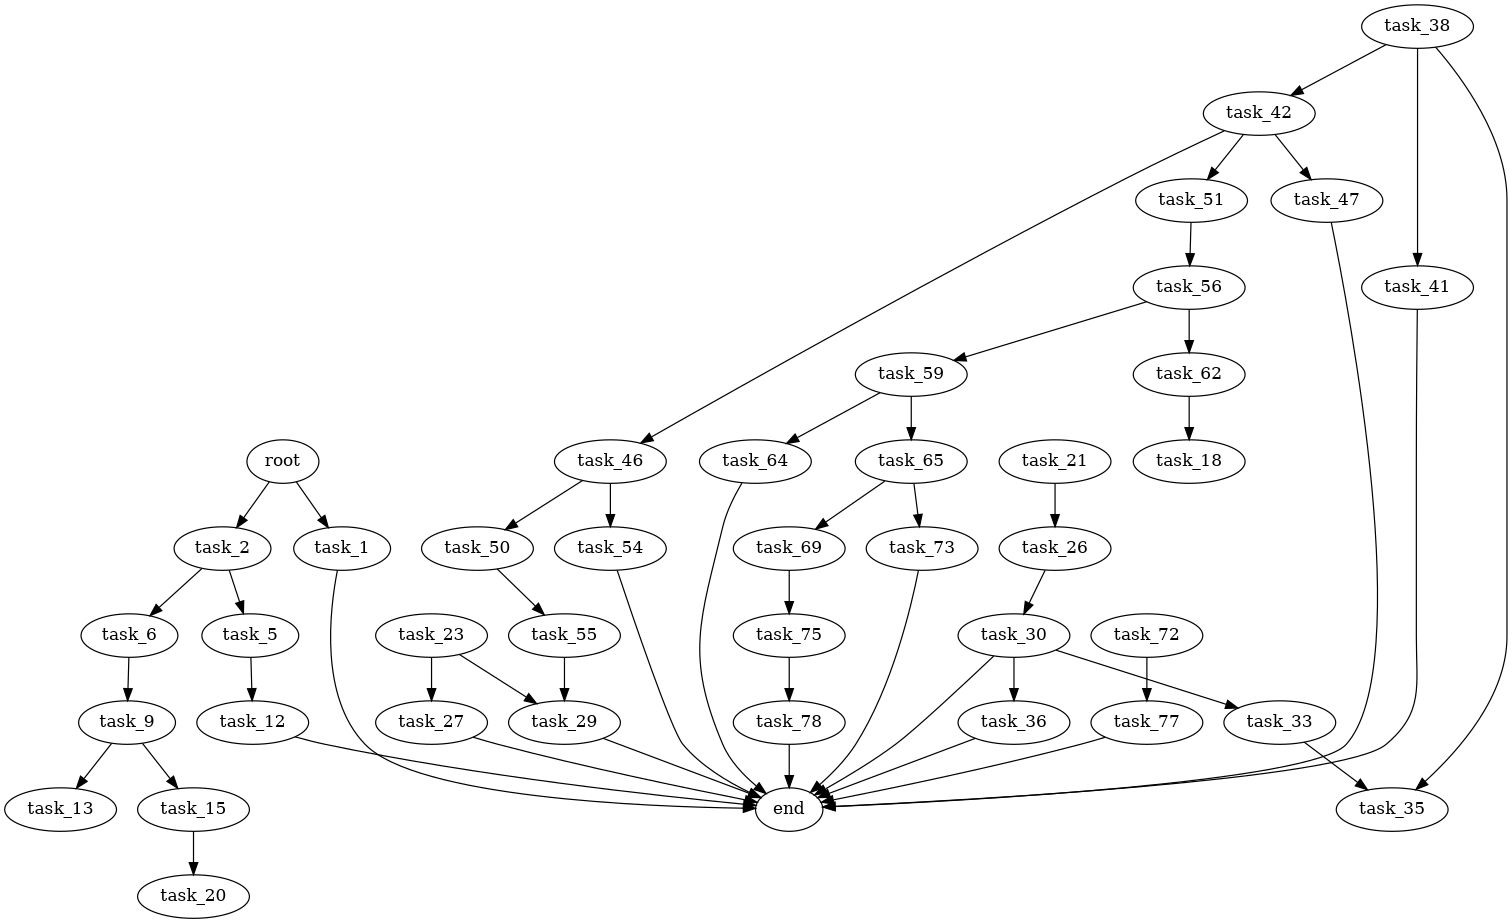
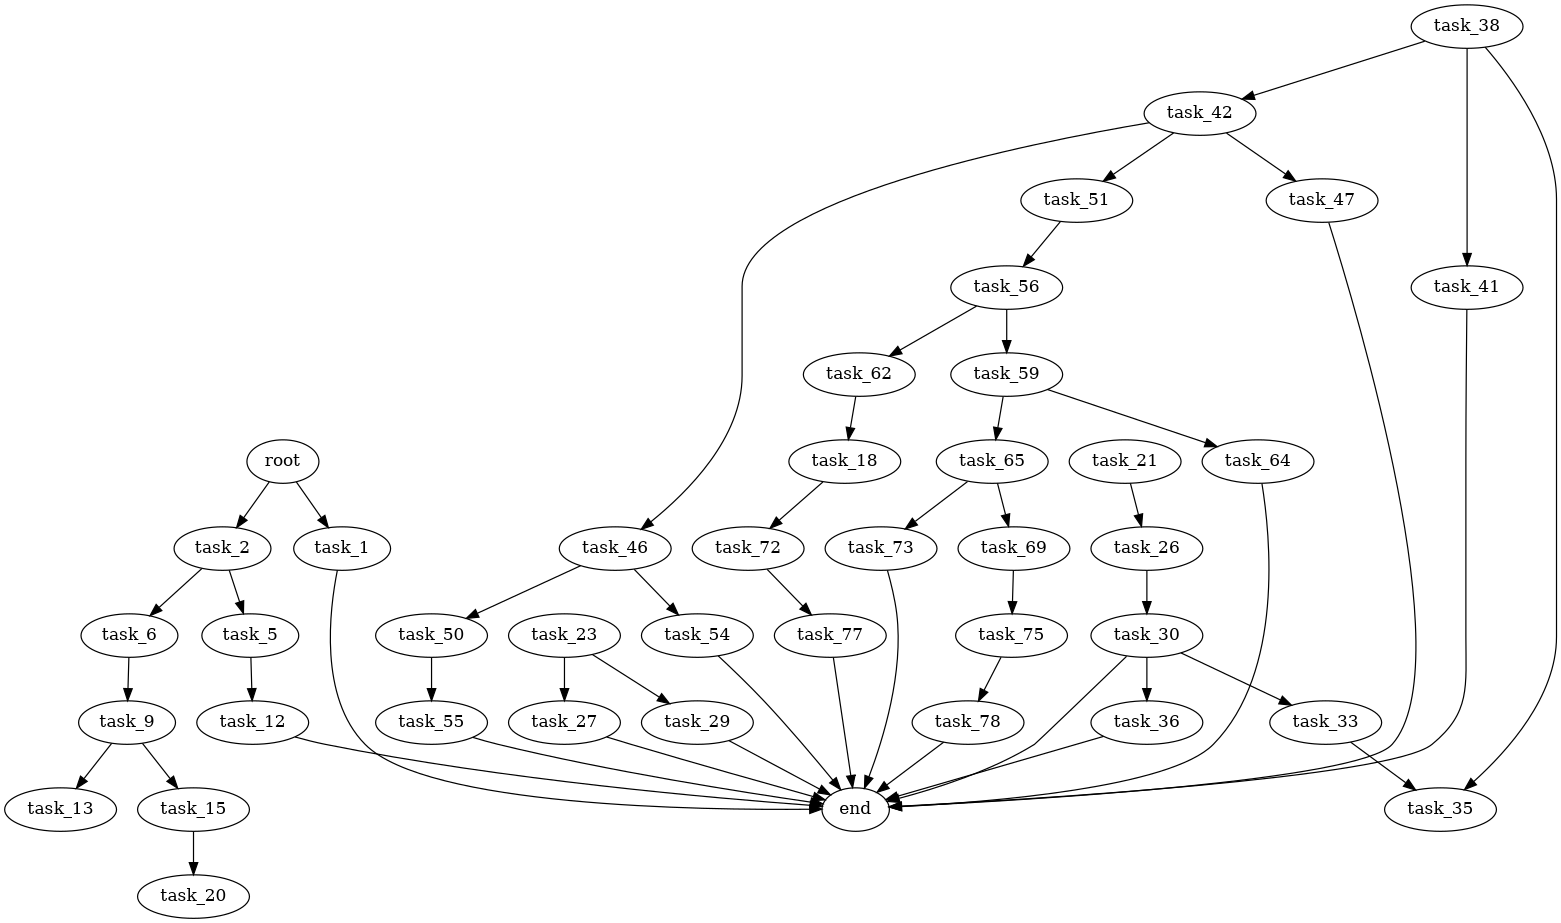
none -> (801, 501)
(564, 673) -> (641, 774)
